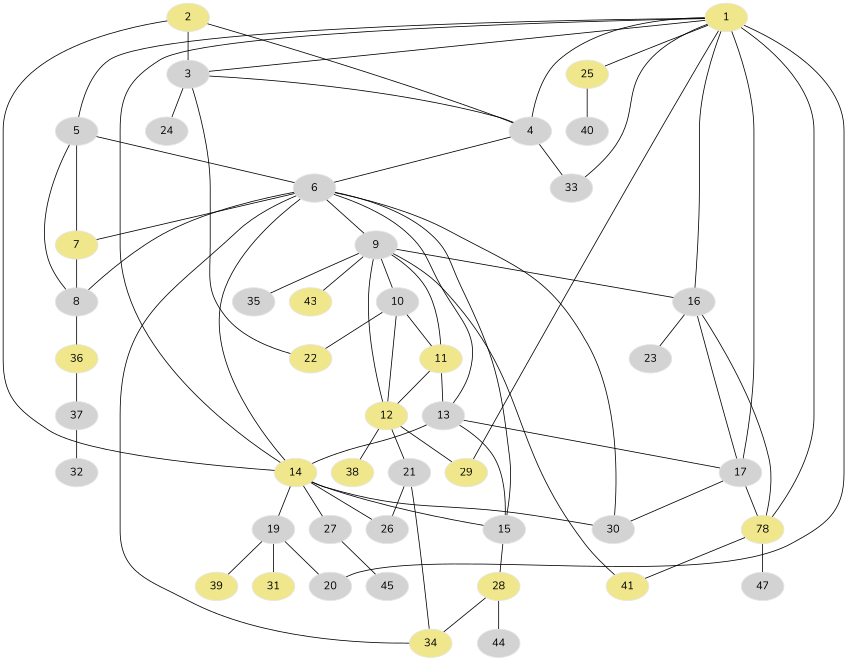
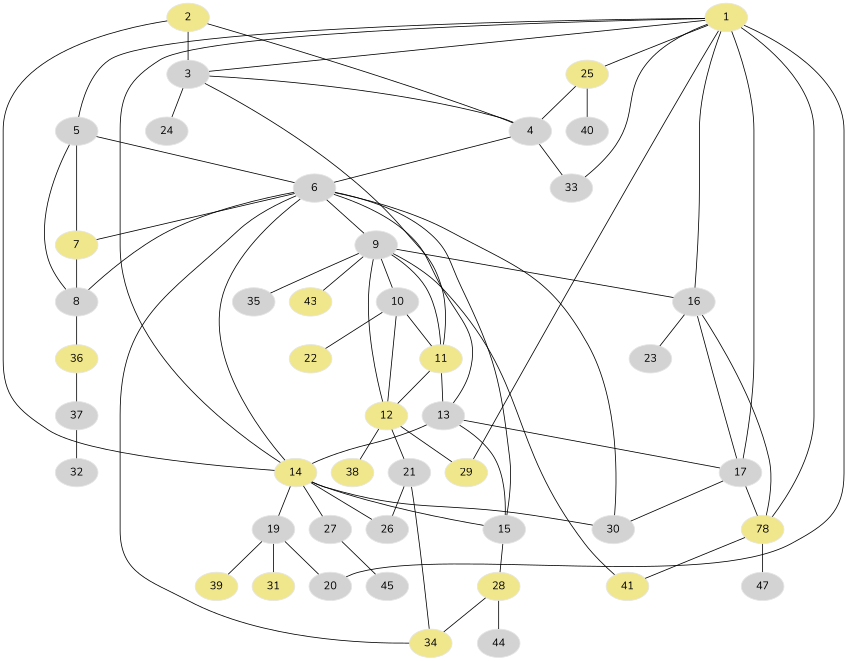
(598, 37) -> (559, 103)
(210, 241) -> (361, 187)
